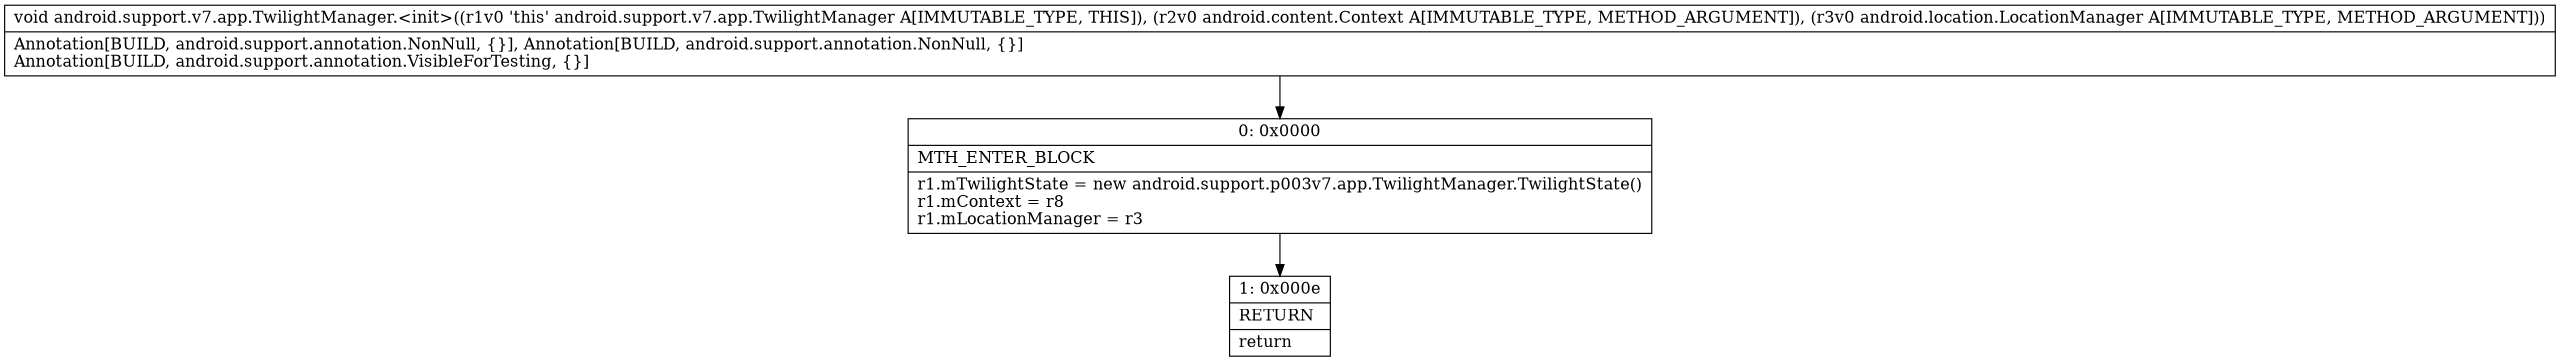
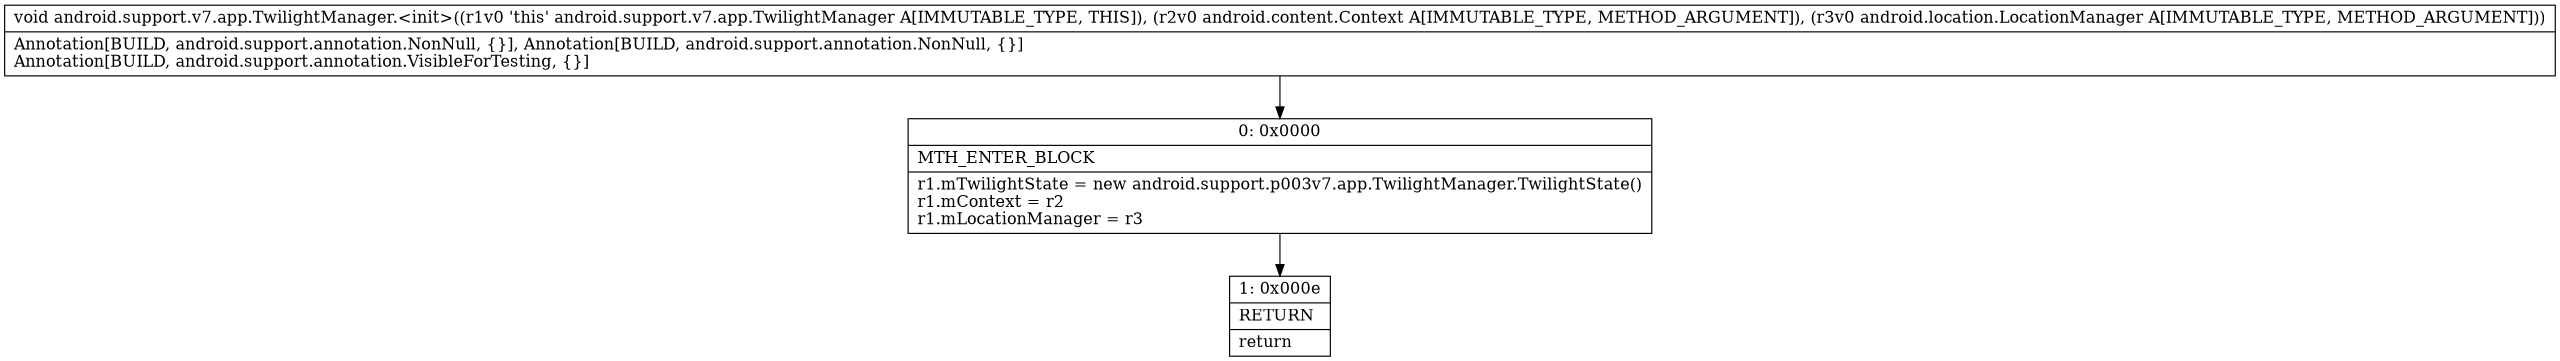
(991, 202) -> (991, 202)
